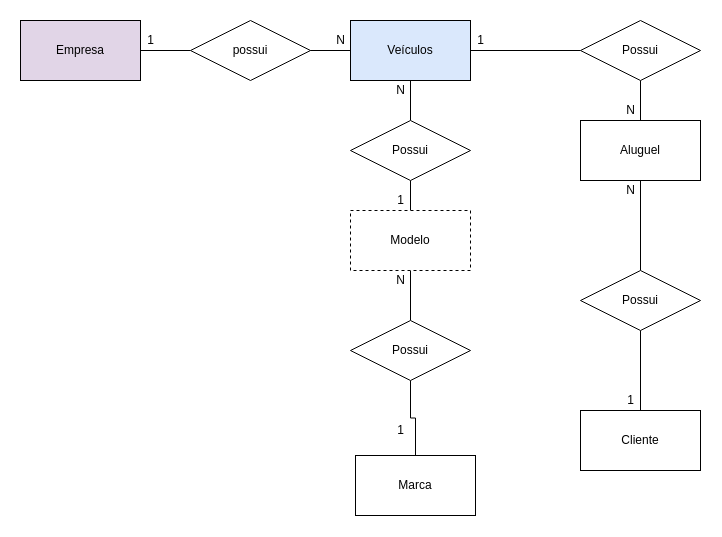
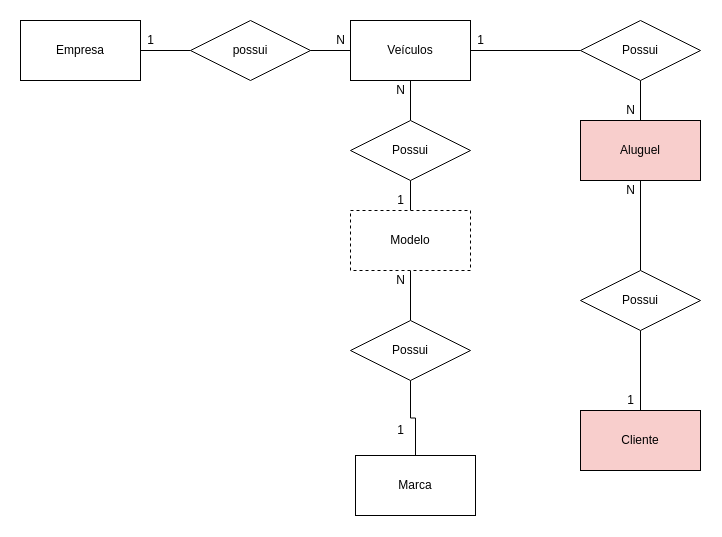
(81, 51) -> (81, 51)
(411, 51) -> (411, 51)
(641, 151) -> (641, 151)
(641, 441) -> (641, 441)
